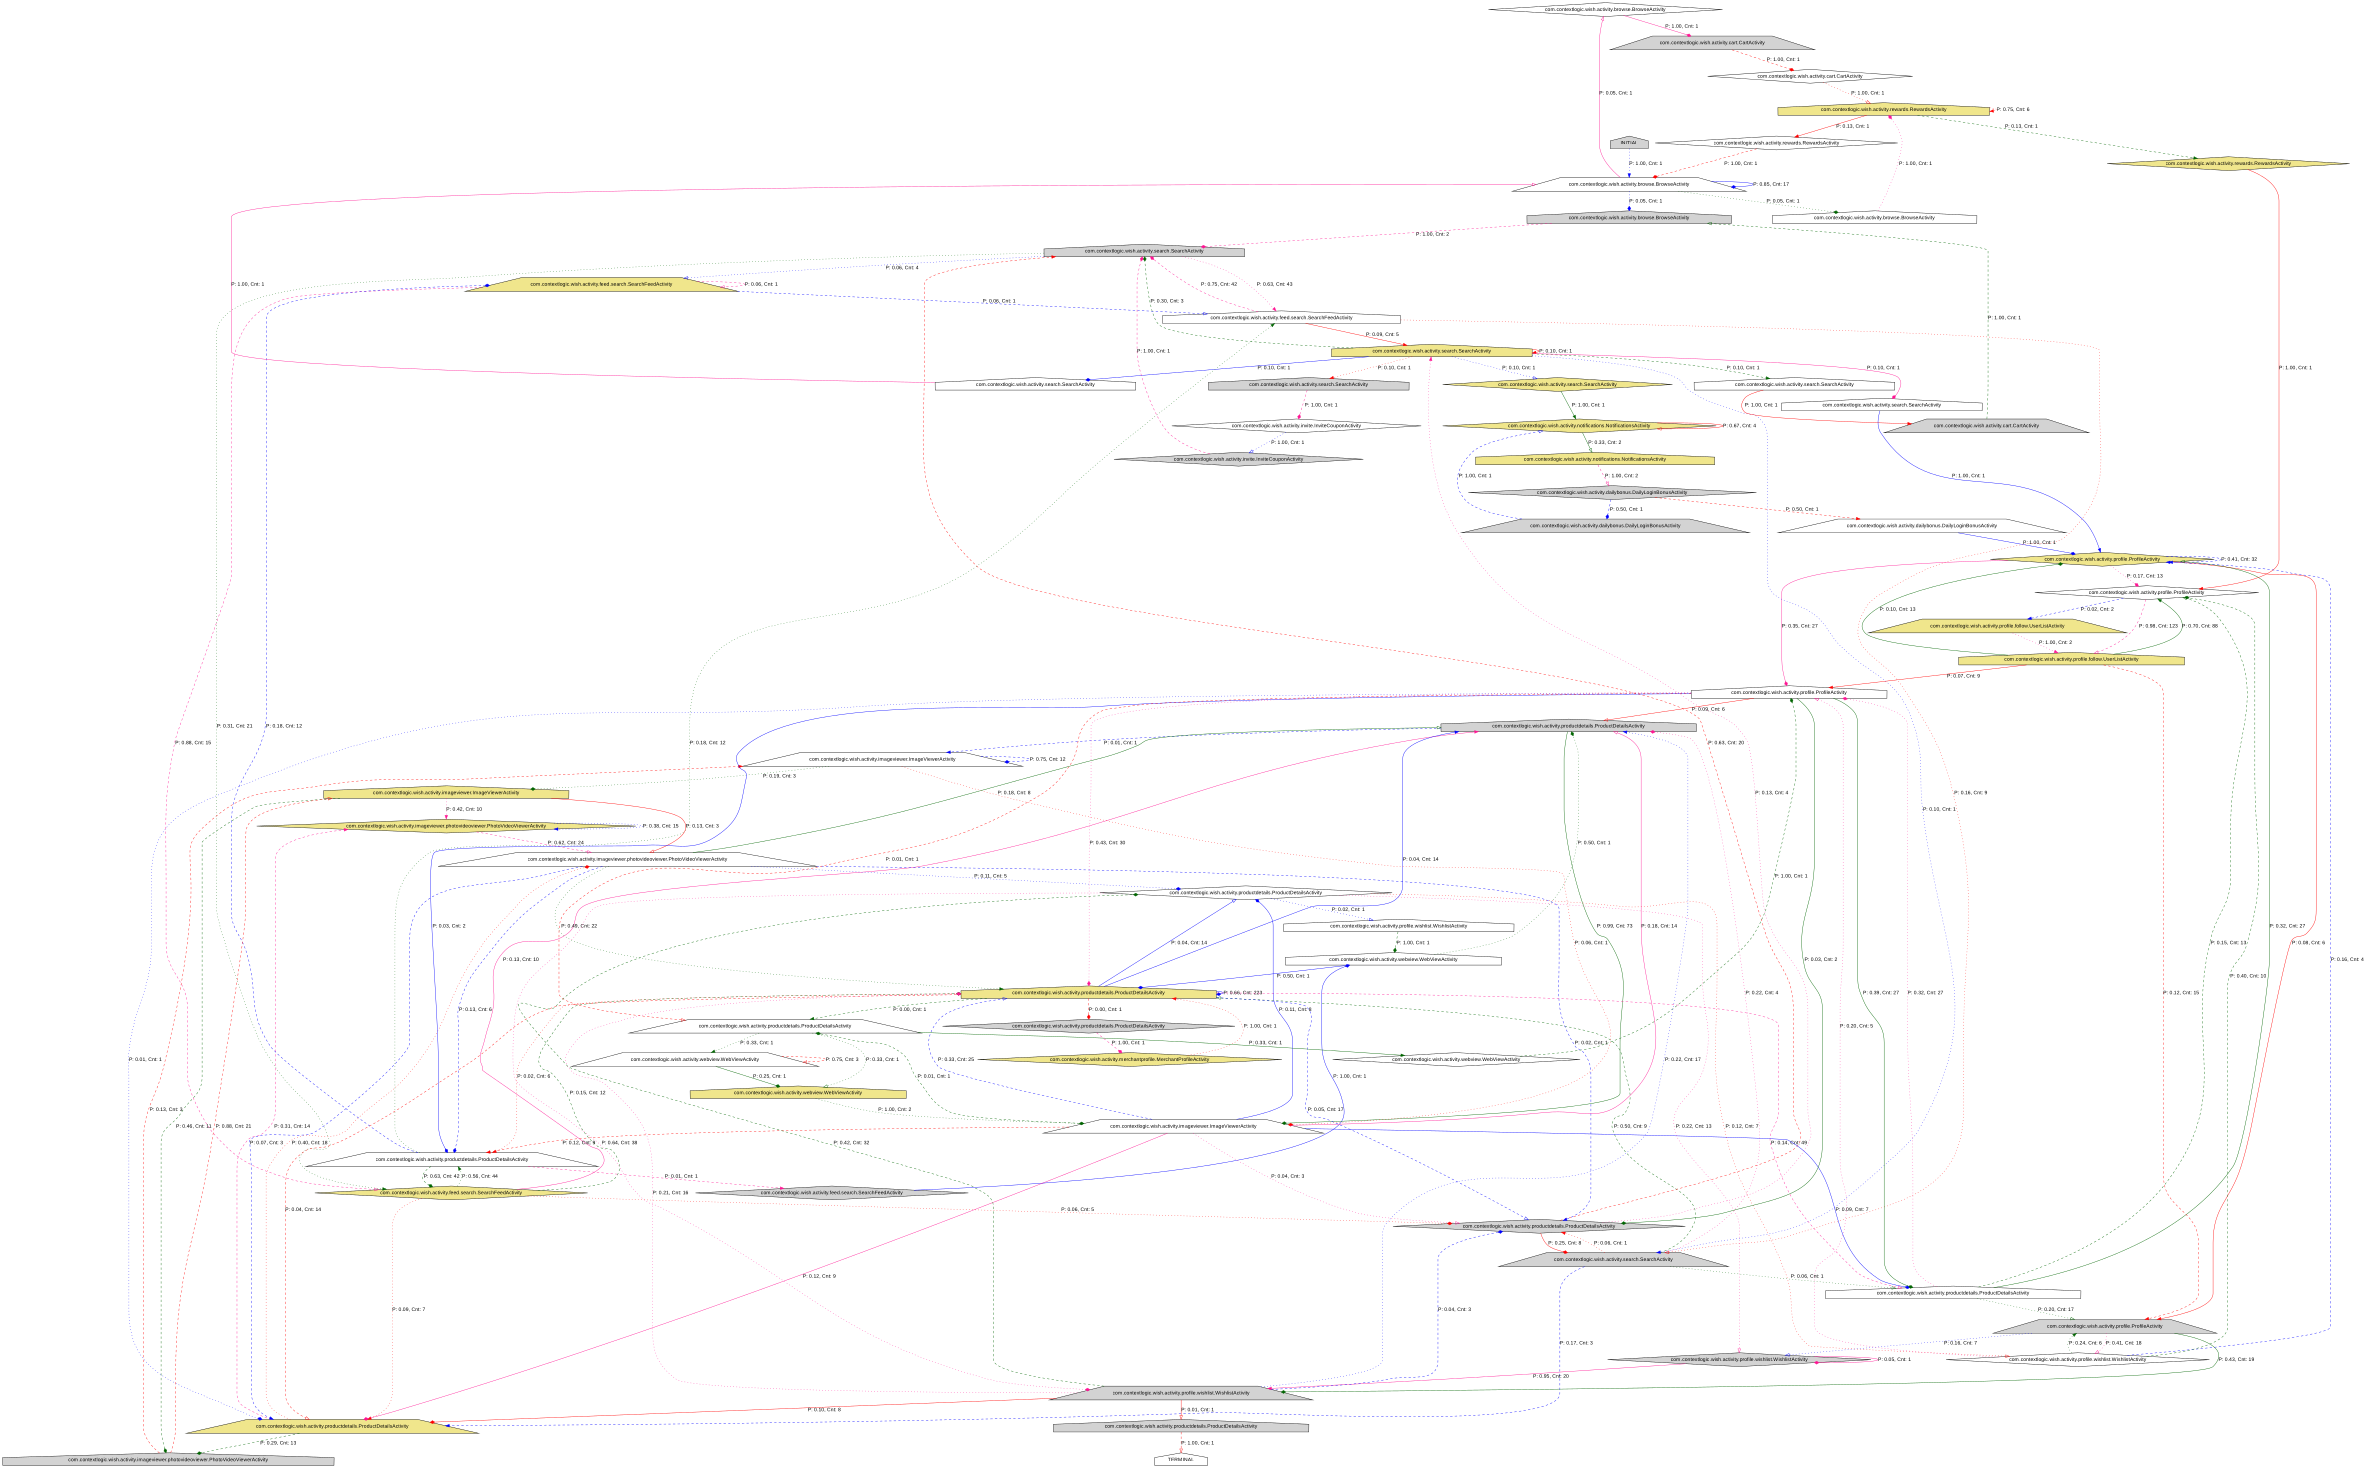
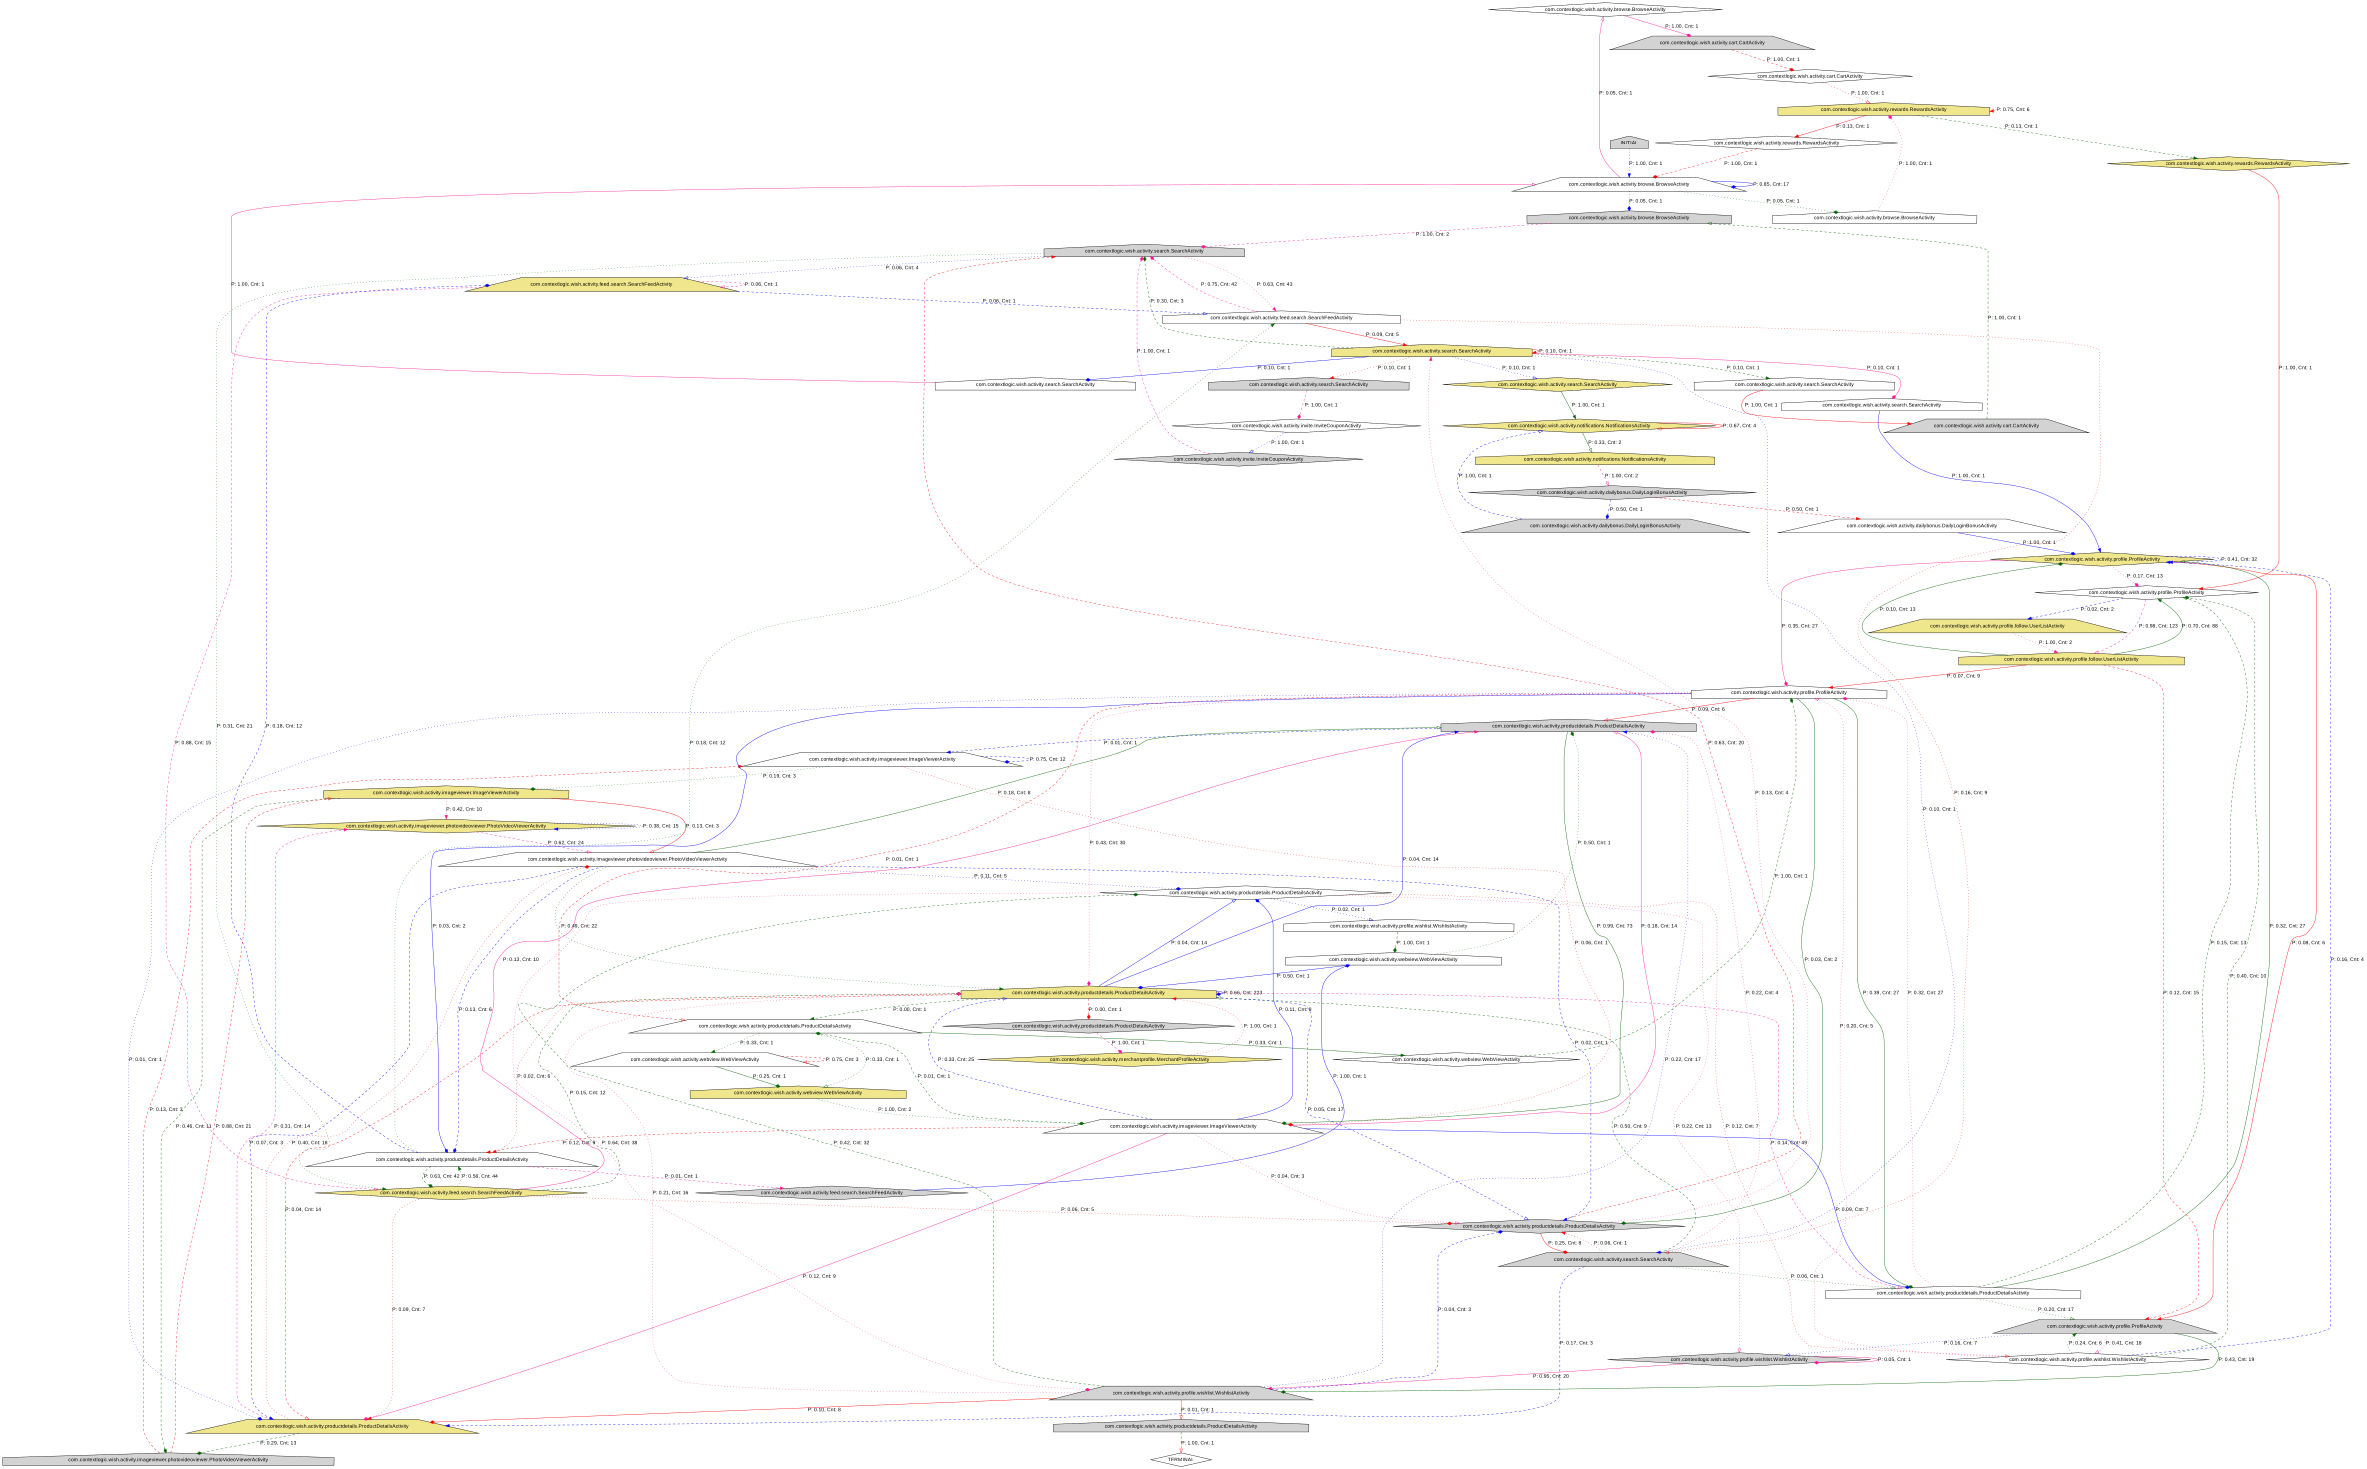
(1181, 1460) -> (1181, 1460)
